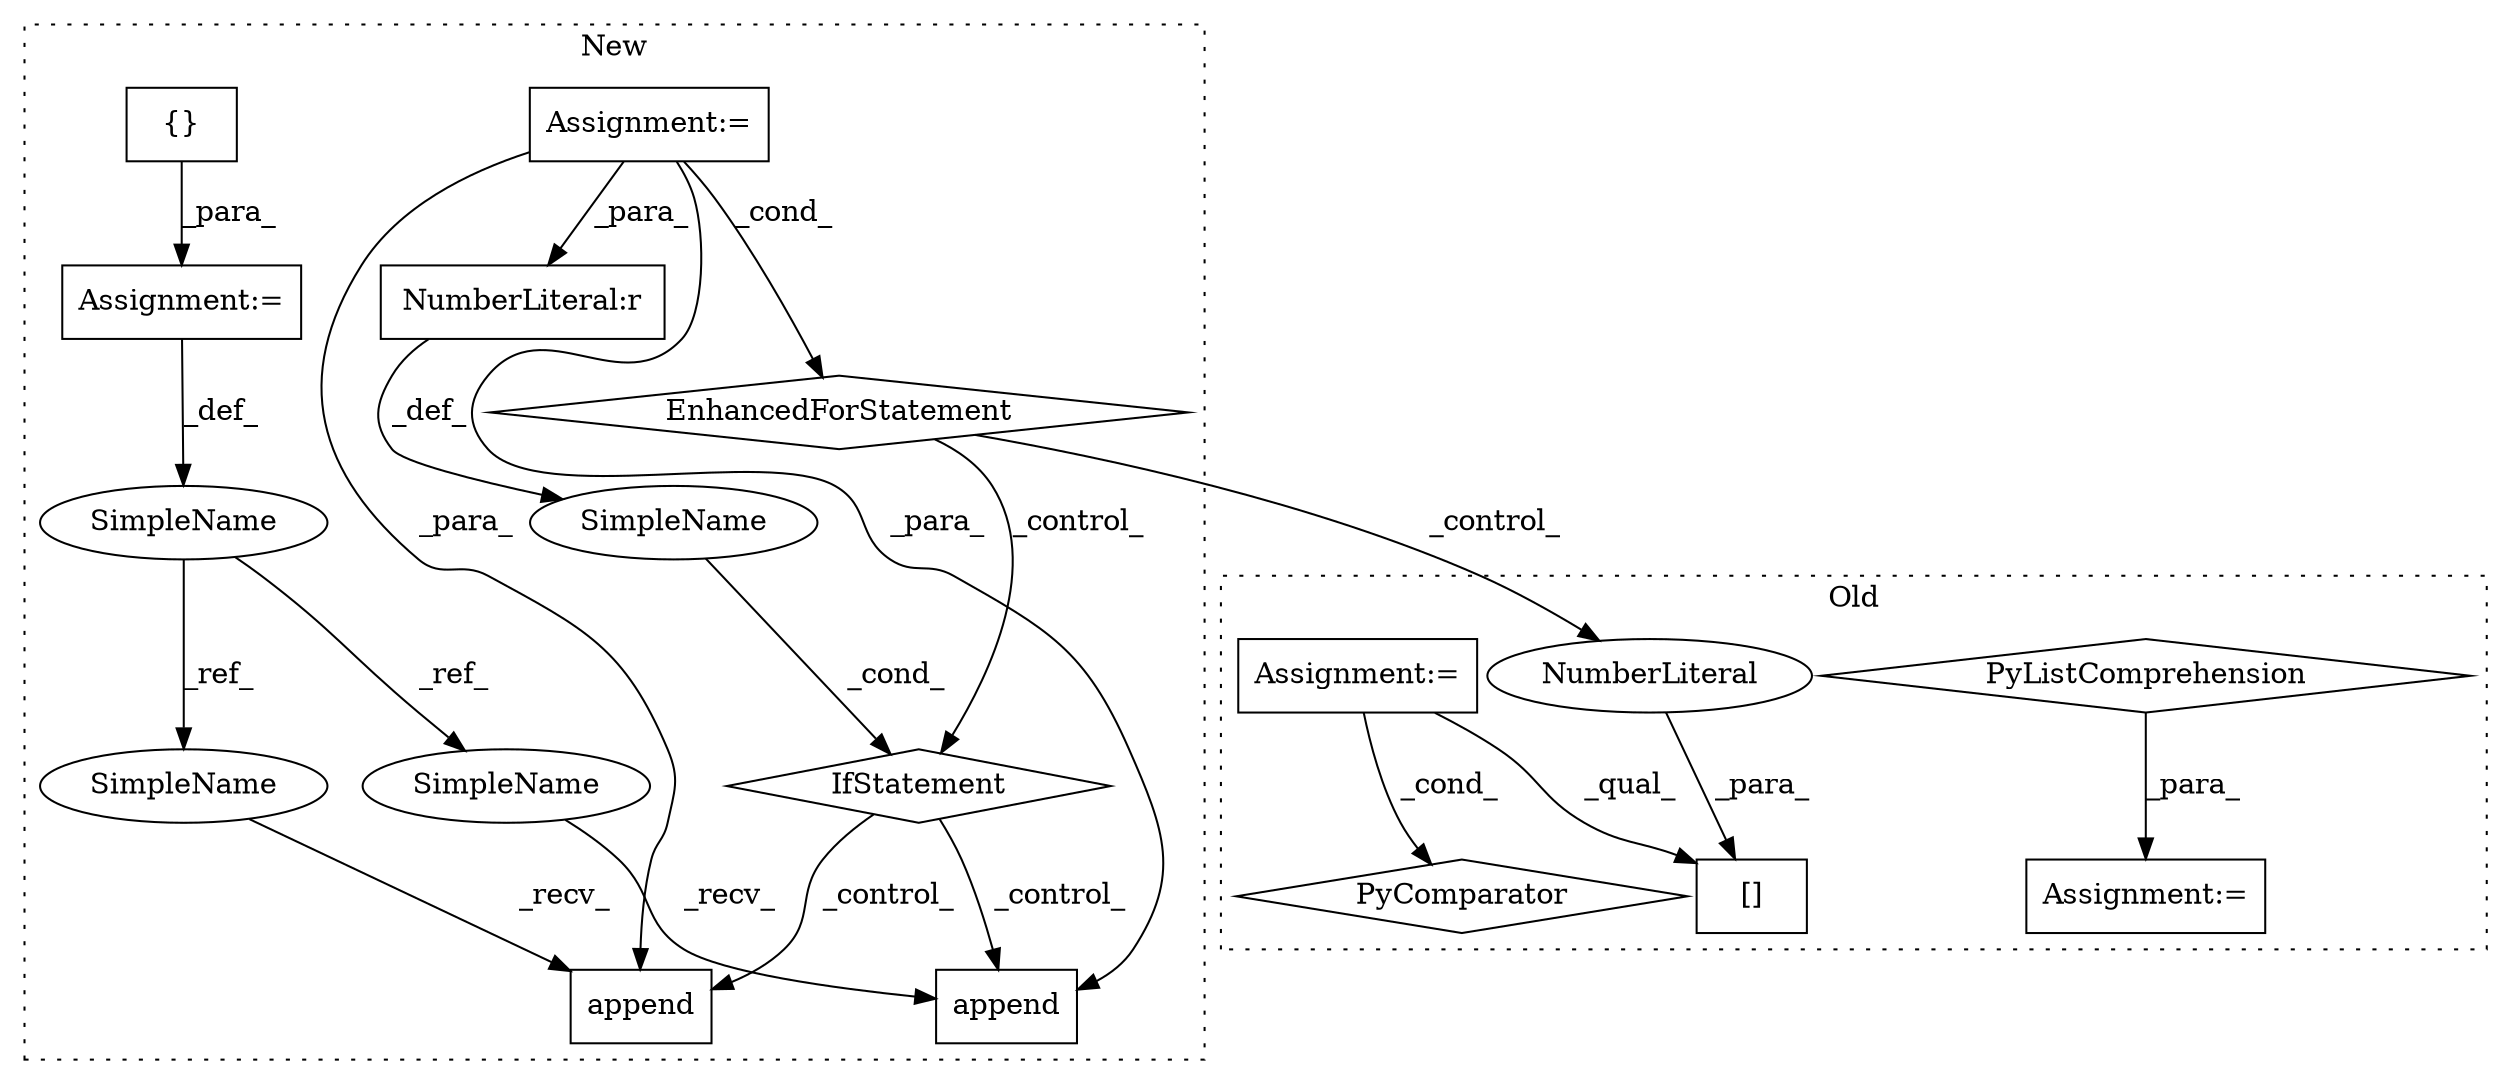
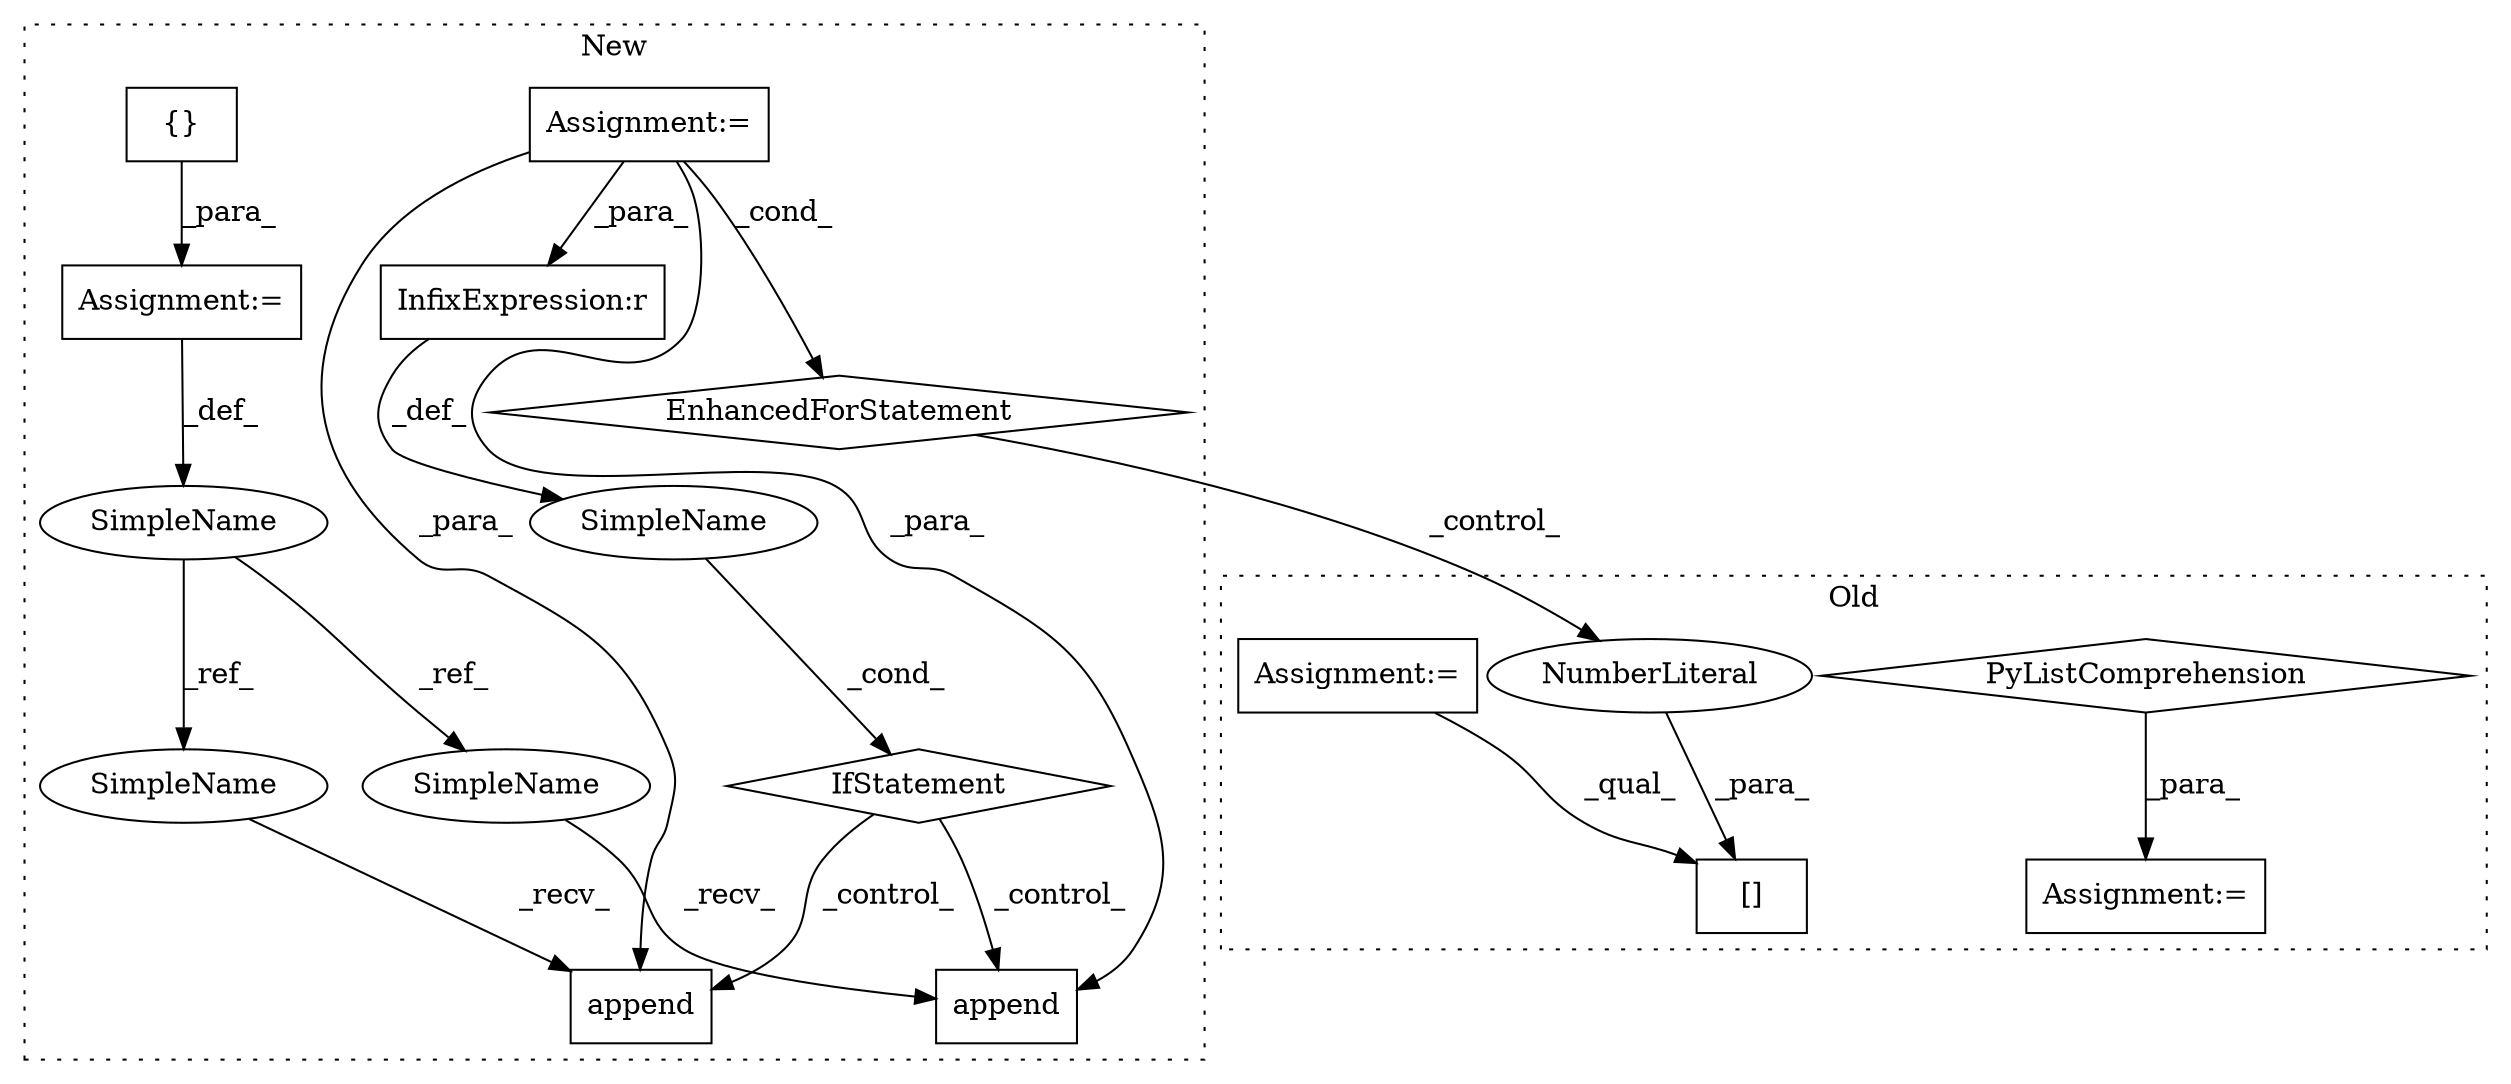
(523, 302) -> (523, 302)
(1012, 577) -> none
(1462, 896) -> none
